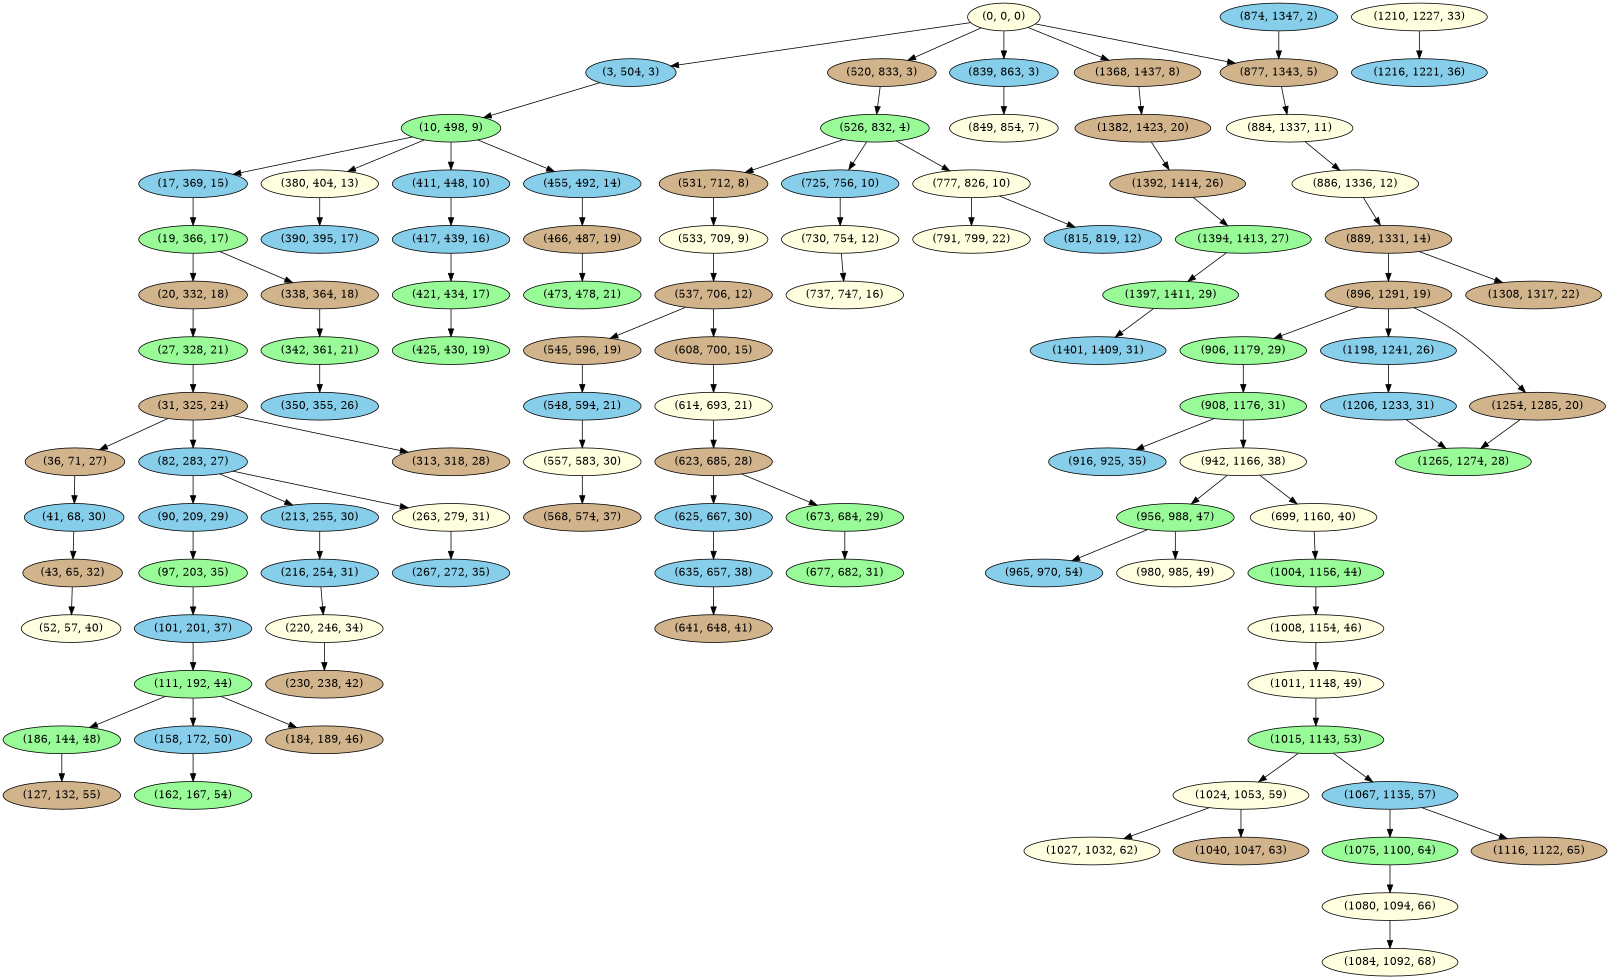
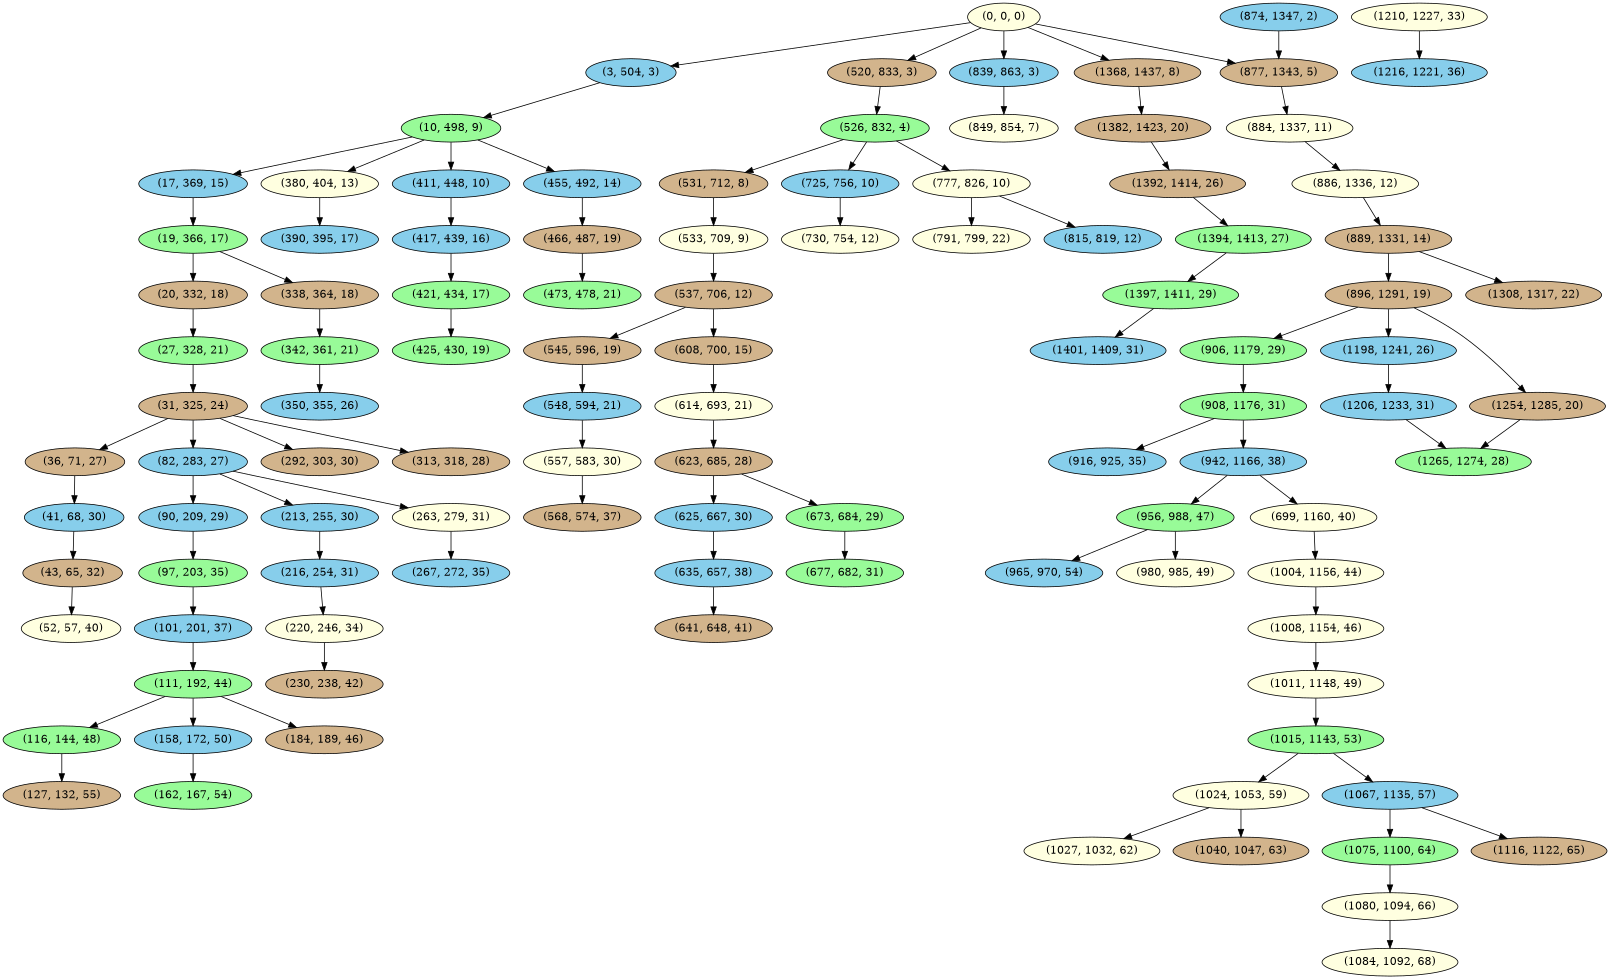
(845, 295) -> none
none -> (320, 462)
(1243, 462) -> (1243, 462)
(1316, 573) -> (1316, 573)
(62, 740) -> (62, 740)
